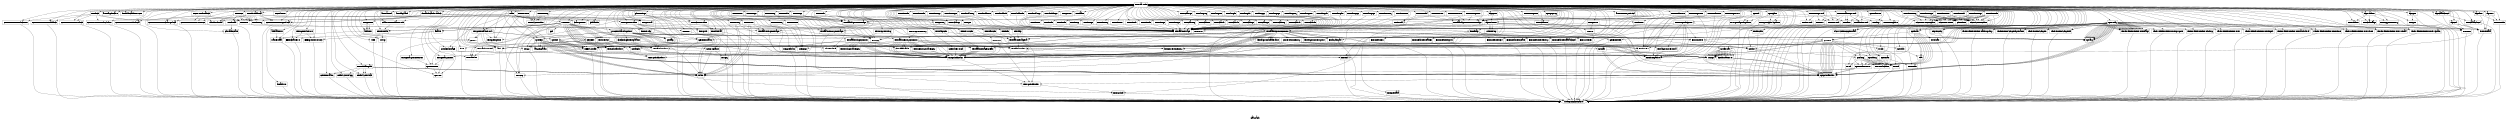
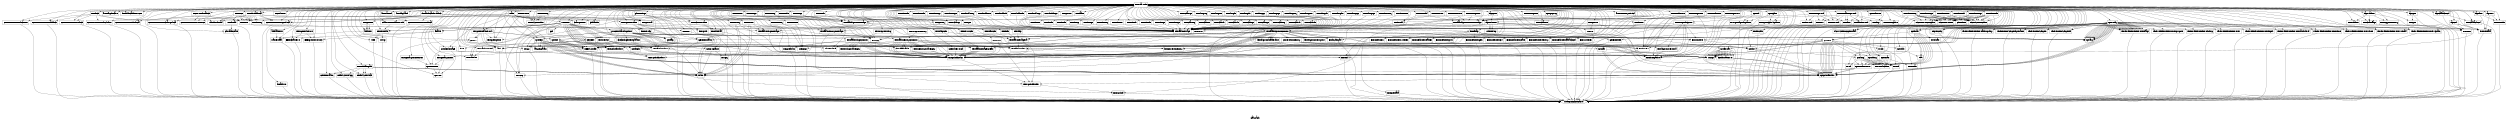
none -> (420, 22)
none -> (1398, 40)
none -> (1474, 40)
